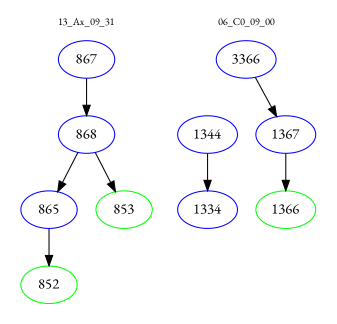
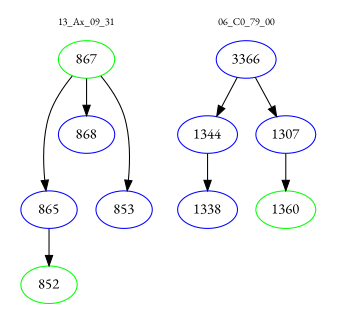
(247, 22) -> (247, 22)
(87, 59) -> (87, 59)
none -> (229, 92)
(286, 135) -> (286, 135)
(70, 167) -> (47, 125)
(103, 167) -> (126, 125)
(124, 210) -> (124, 210)
(208, 210) -> (208, 210)
(286, 210) -> (286, 210)
